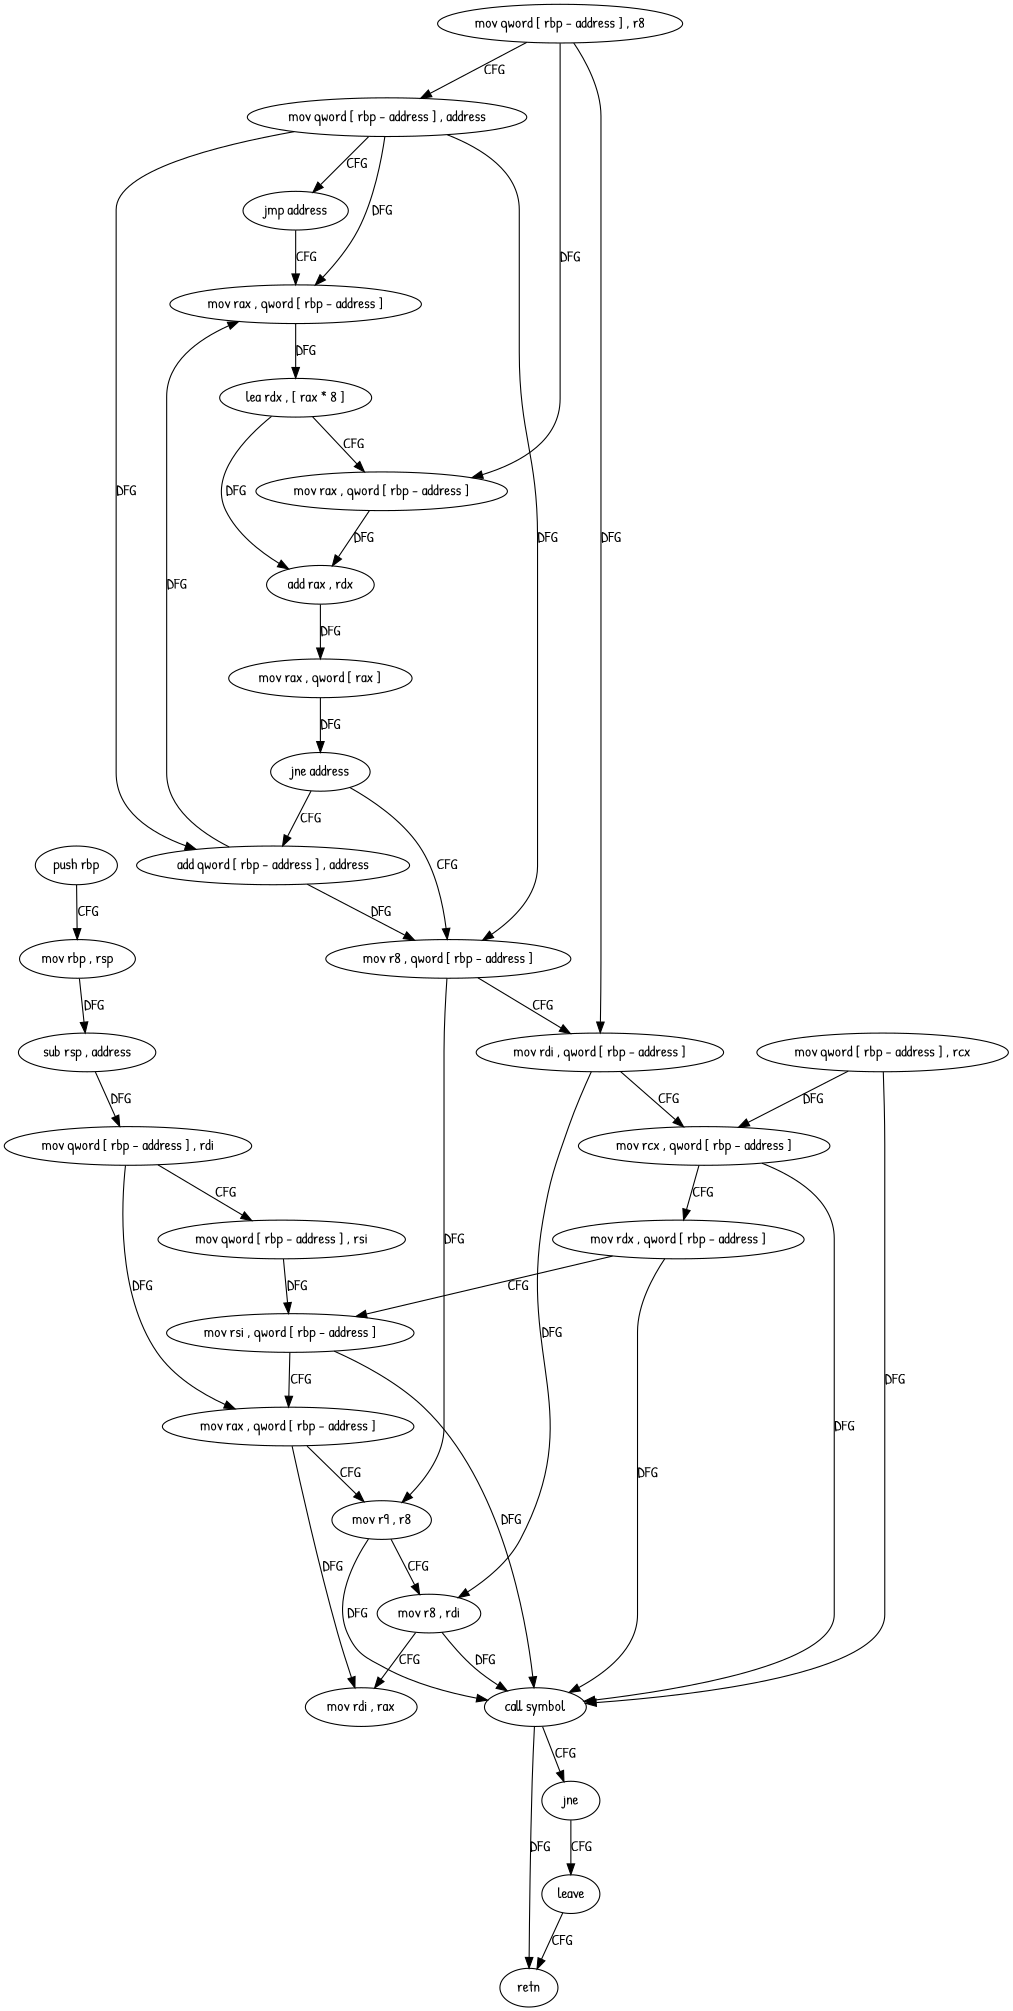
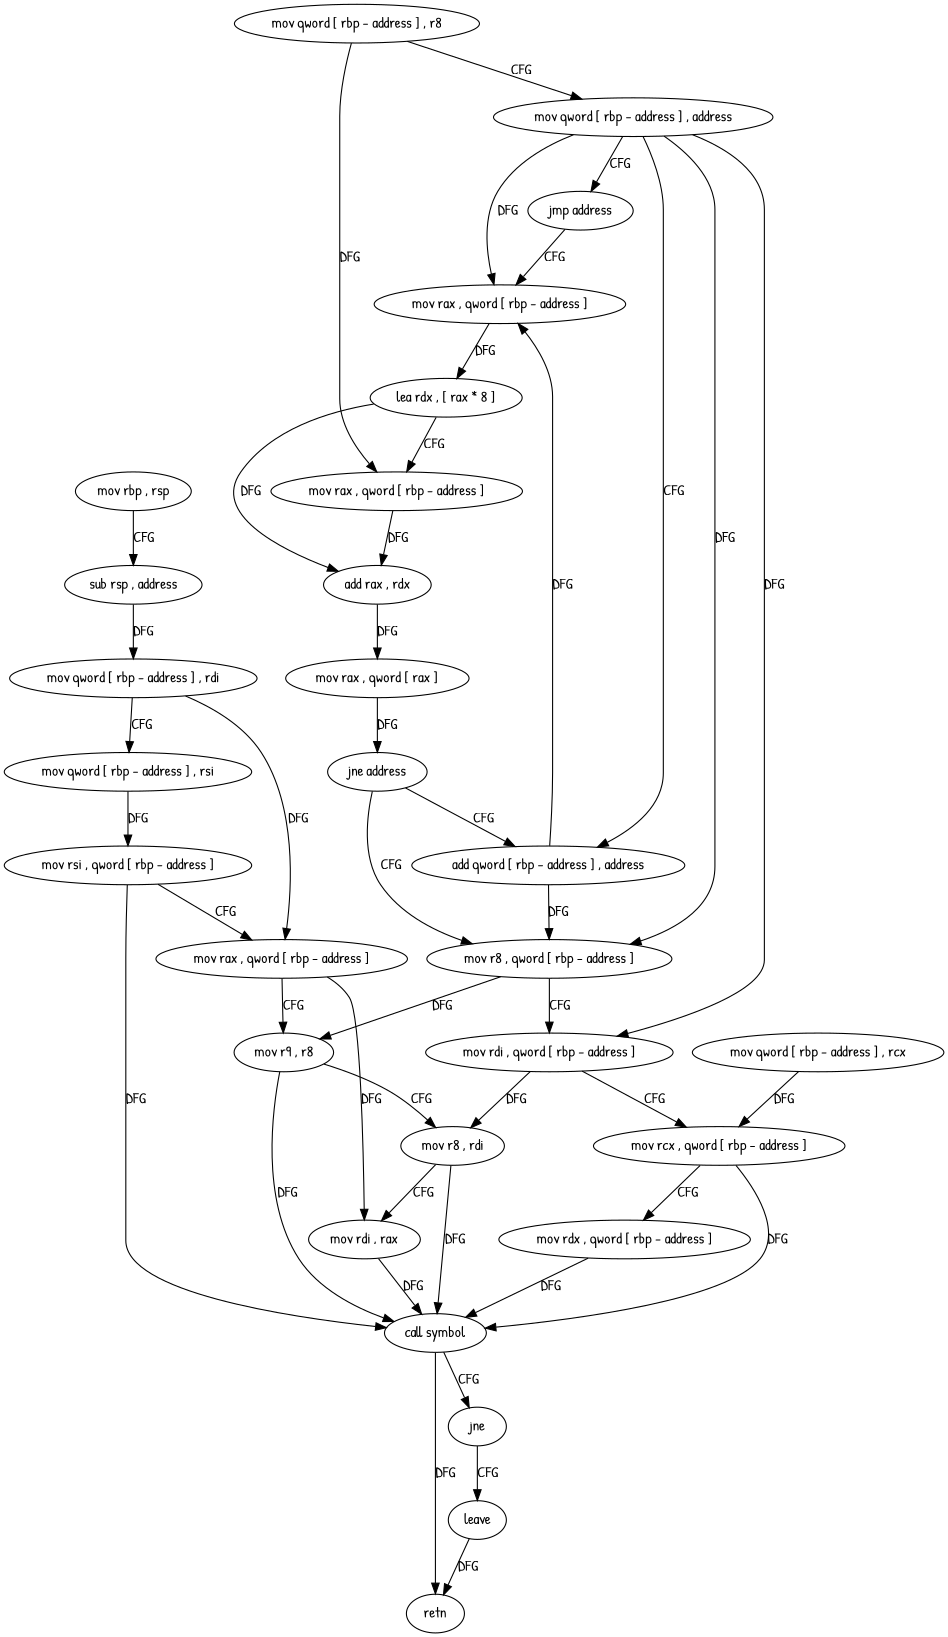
(126, 491) -> (674, 491)
(601, 529) -> (764, 610)
(76, 865) -> none
(94, 1006) -> (144, 538)
(490, 1285) -> none
(885, 1500) -> (397, 1282)
(562, 1941) -> (468, 1567)
